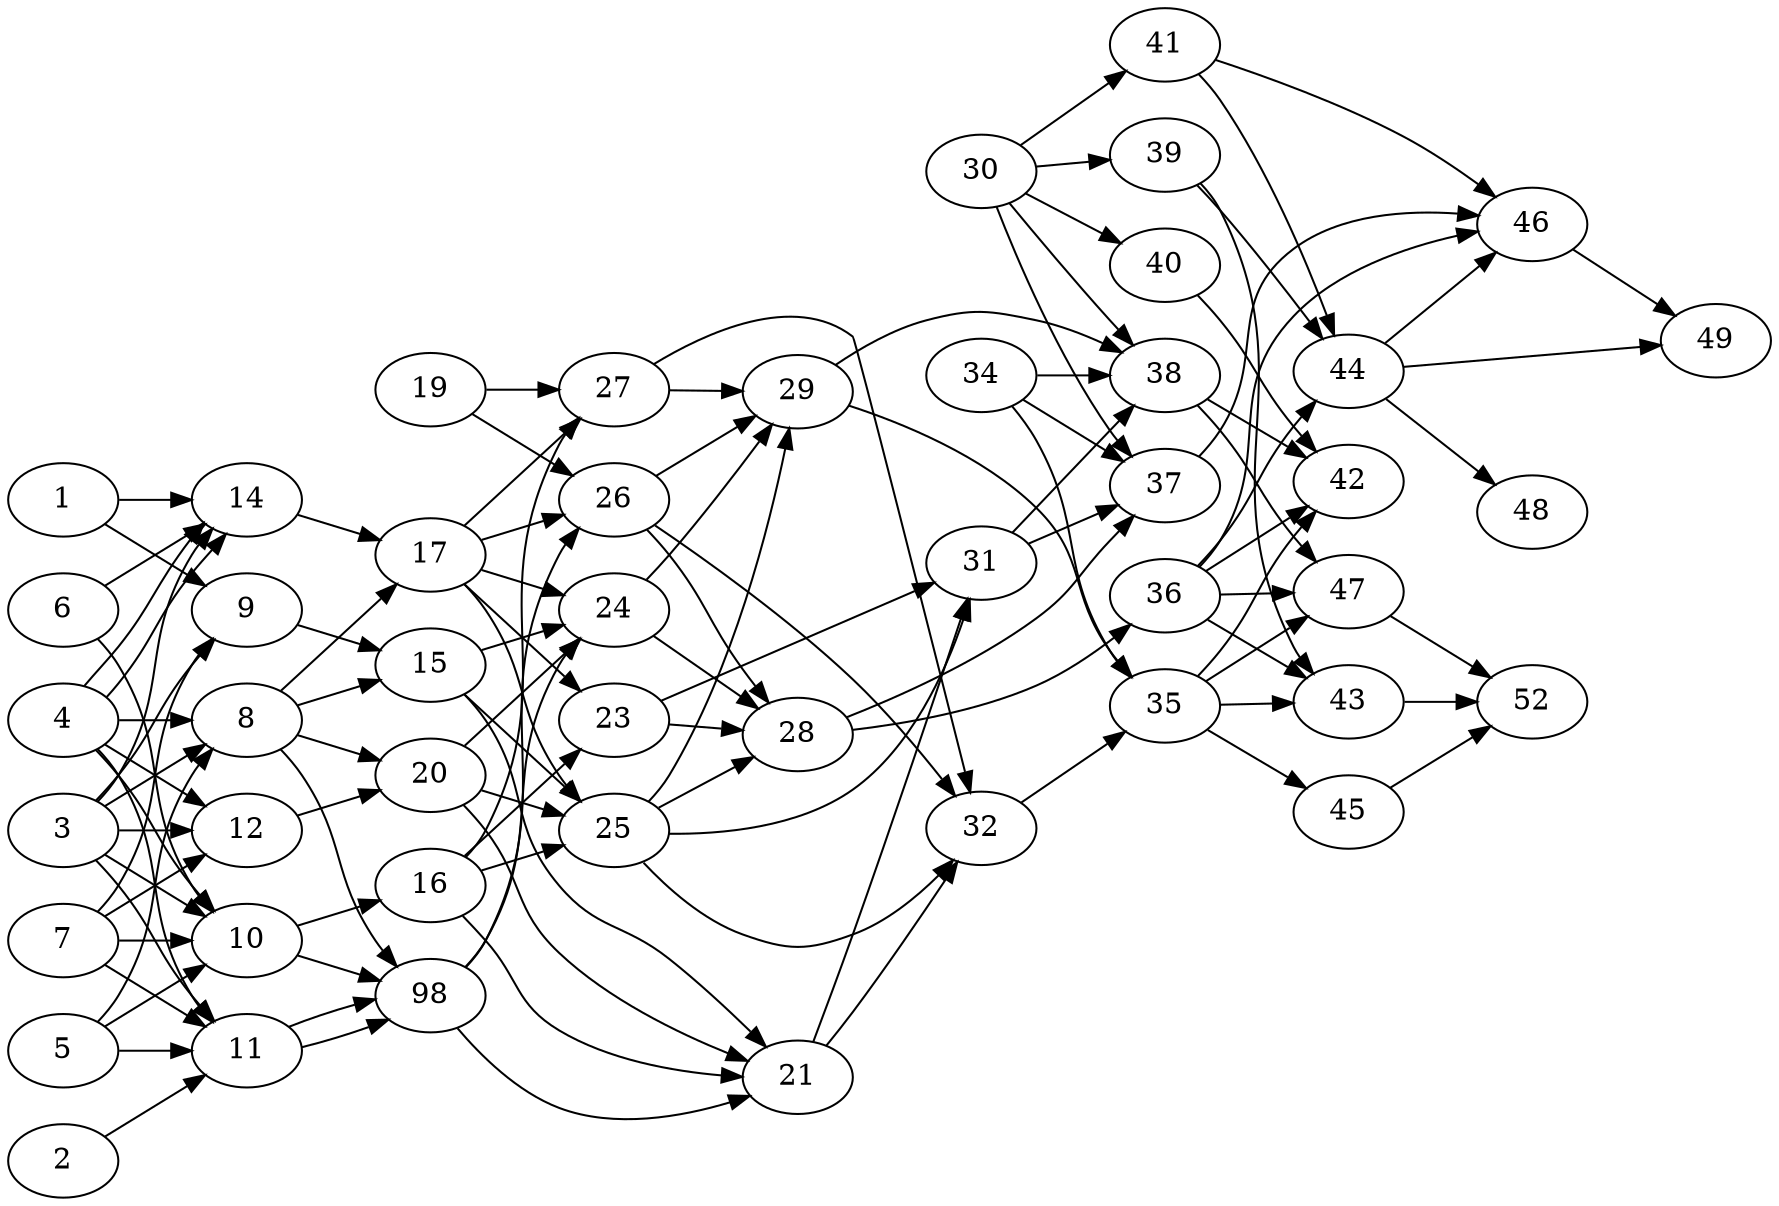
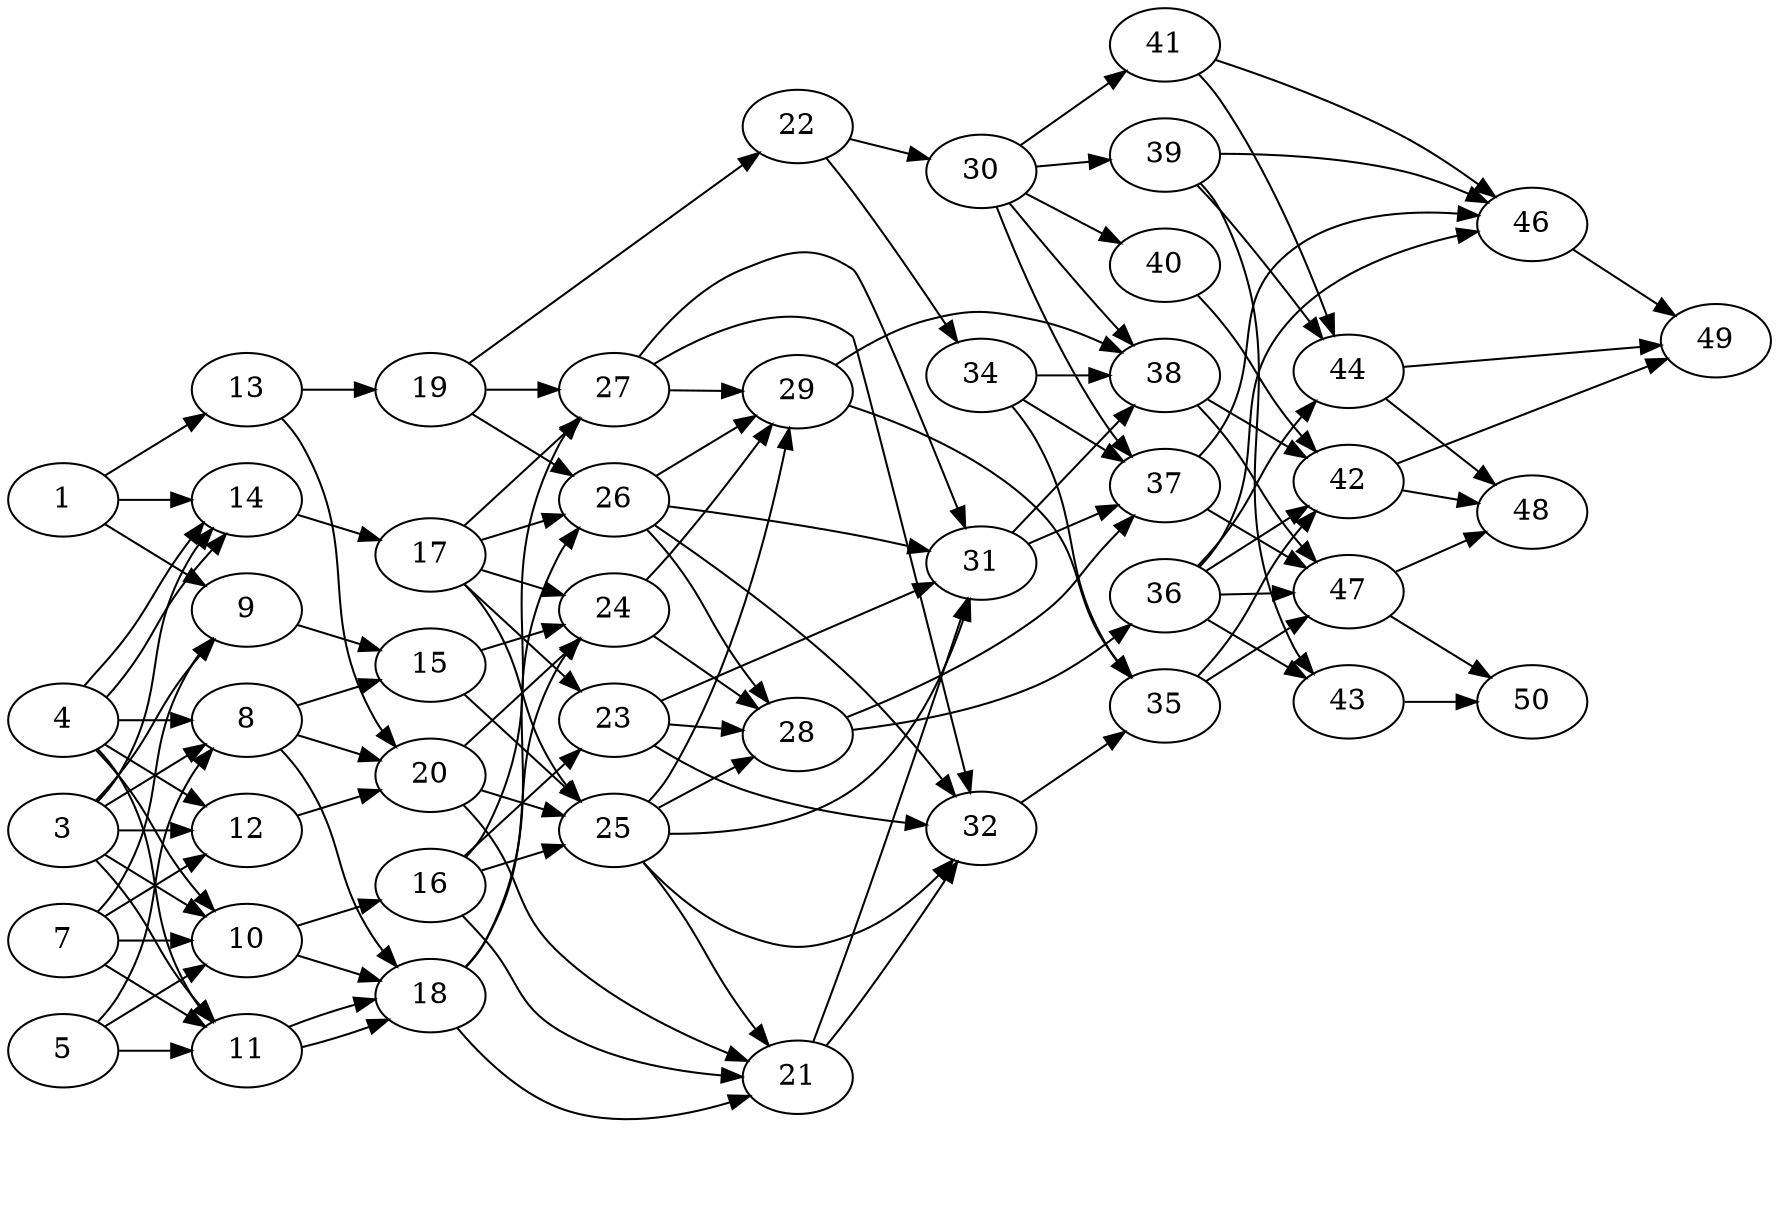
none -> (798, 126)
none -> (855, 273)
(1433, 304) -> (1347, 161)
none -> (247, 390)
none -> (1523, 415)
none -> (1430, 495)
none -> (789, 524)
none -> (1244, 531)
none -> (1431, 556)
(63, 610) -> none
(326, 649) -> none
(1532, 702) -> (1532, 702)
(1247, 704) -> none
none -> (775, 799)
(1349, 812) -> none
(568, 895) -> (701, 945)
(430, 996) -> (430, 996)
(63, 1161) -> none
